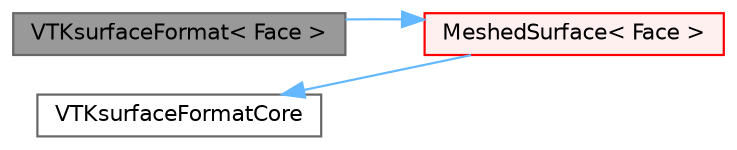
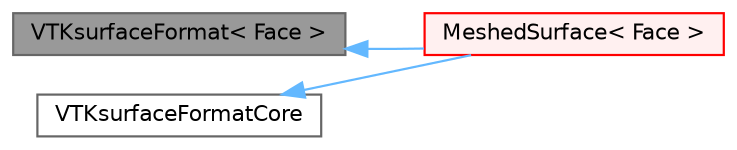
(373, 19) -> (396, 49)
